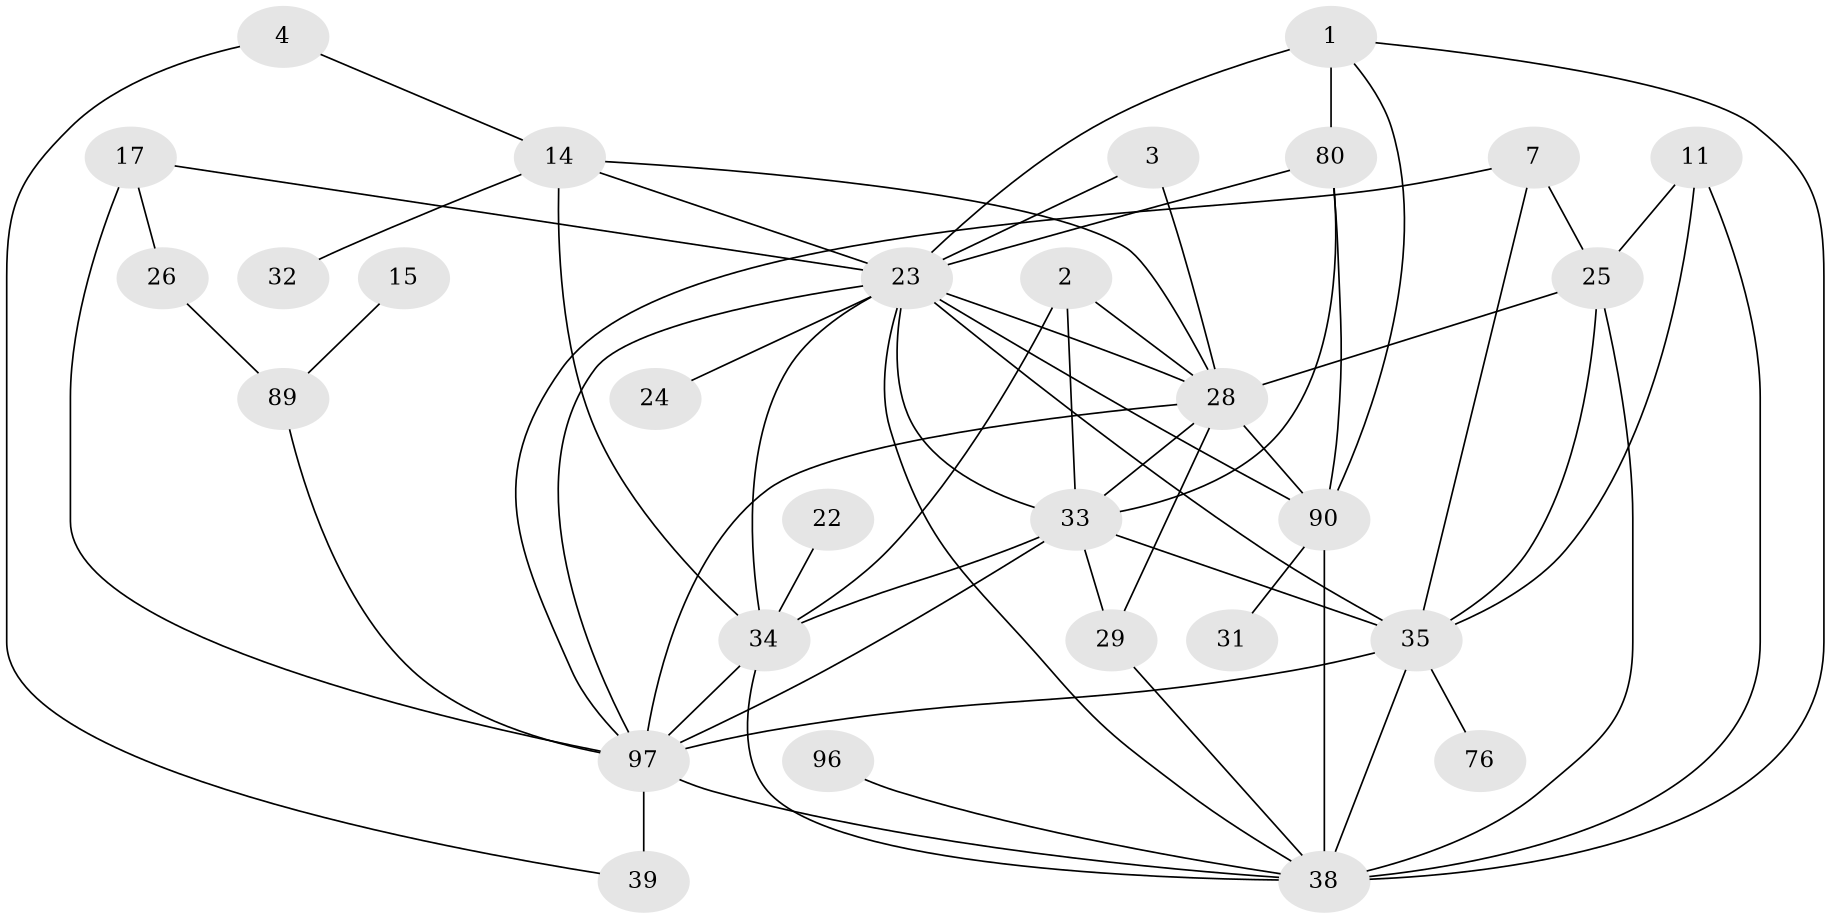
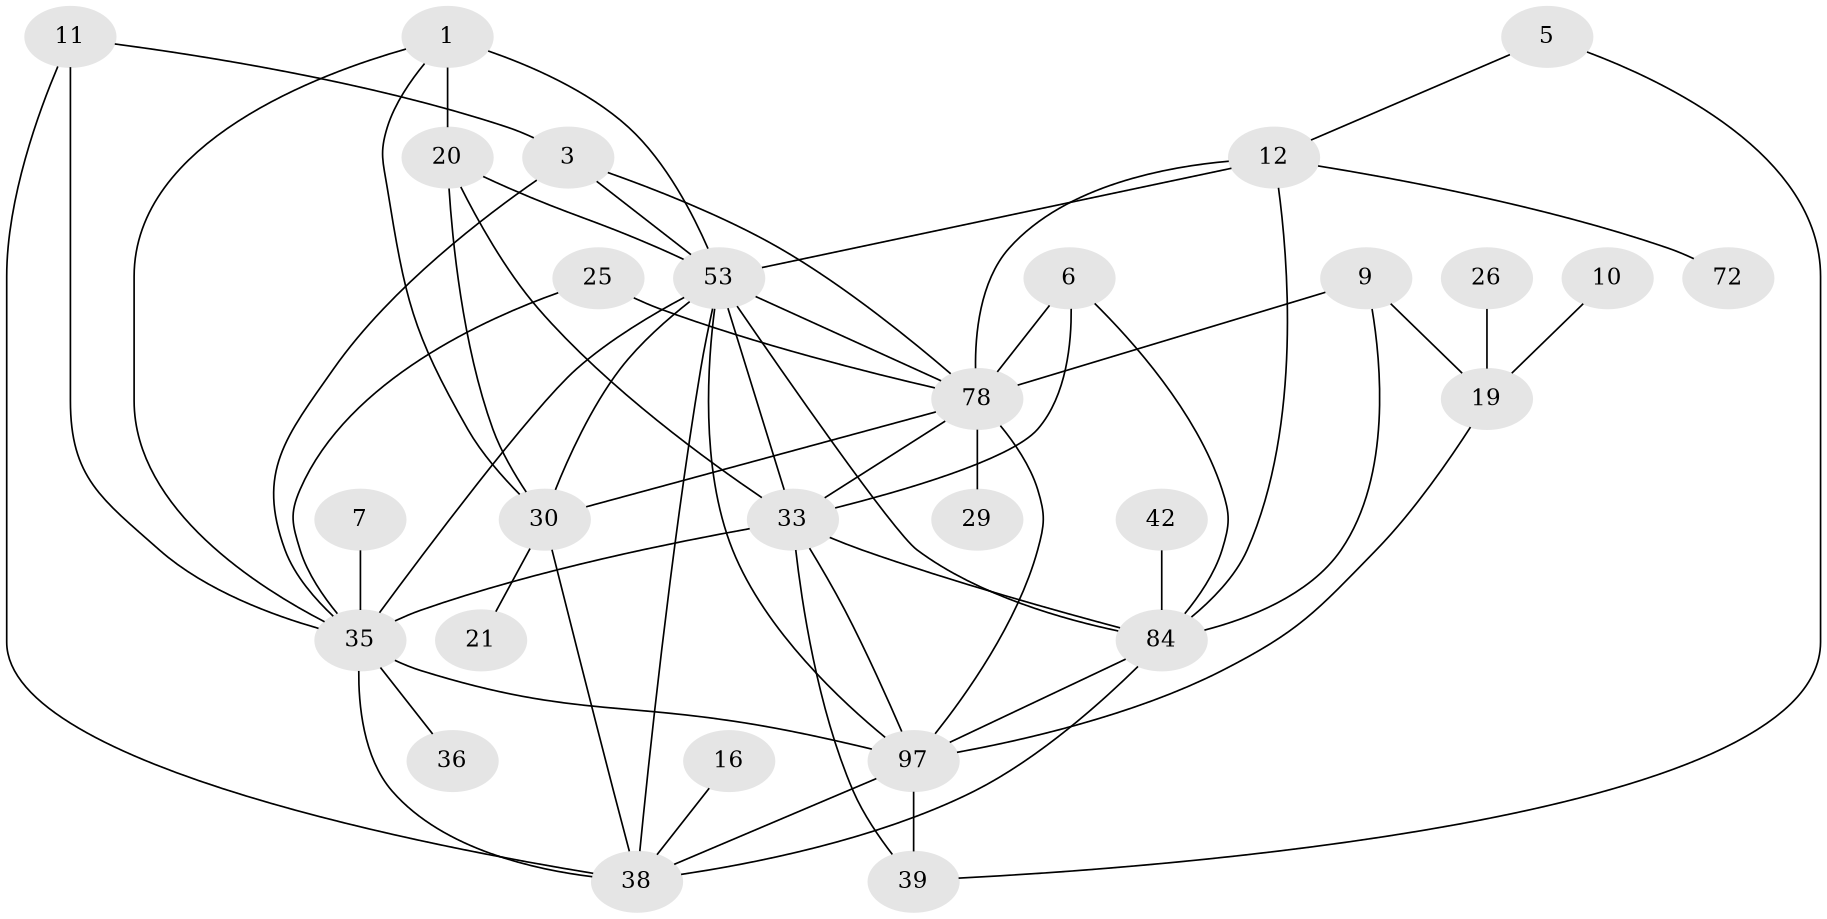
(283, 37) -> (1547, 37)
(131, 158) -> none
(560, 158) -> (1274, 158)
(1331, 158) -> (448, 158)
(1566, 218) -> none
(1647, 218) -> (348, 84)
(881, 242) -> none
(283, 278) -> (1728, 278)
(404, 278) -> (1608, 278)
(907, 278) -> (719, 278)
(1066, 278) -> (1070, 278)
none -> (1366, 278)
none -> (333, 370)
(283, 399) -> (1487, 399)
(655, 399) -> none
(1222, 399) -> (977, 399)
(1824, 457) -> (134, 302)
(828, 520) -> (1162, 520)
(1324, 520) -> (545, 520)
(1094, 580) -> (825, 709)
(764, 640) -> (1162, 640)
(1232, 640) -> (481, 640)
(1632, 662) -> none
(828, 761) -> (729, 761)
(1218, 761) -> none
(1480, 761) -> (453, 761)
